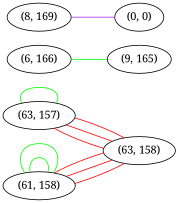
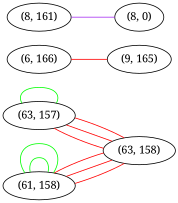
(39, 17) -> (39, 17)
(139, 17) -> (139, 17)
(89, 59) -> (89, 59)
